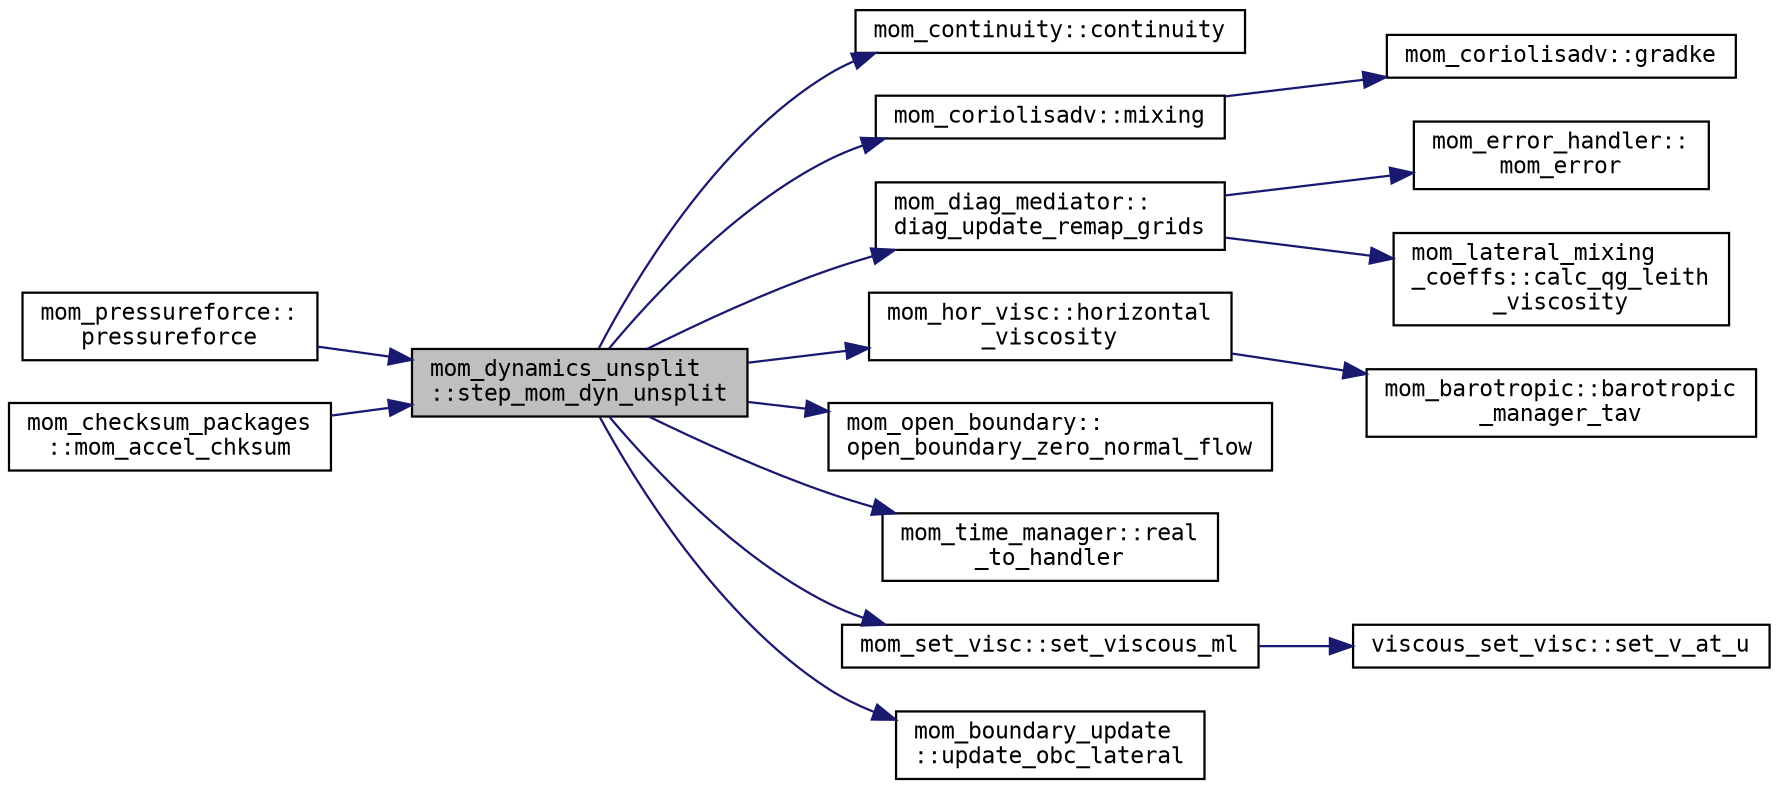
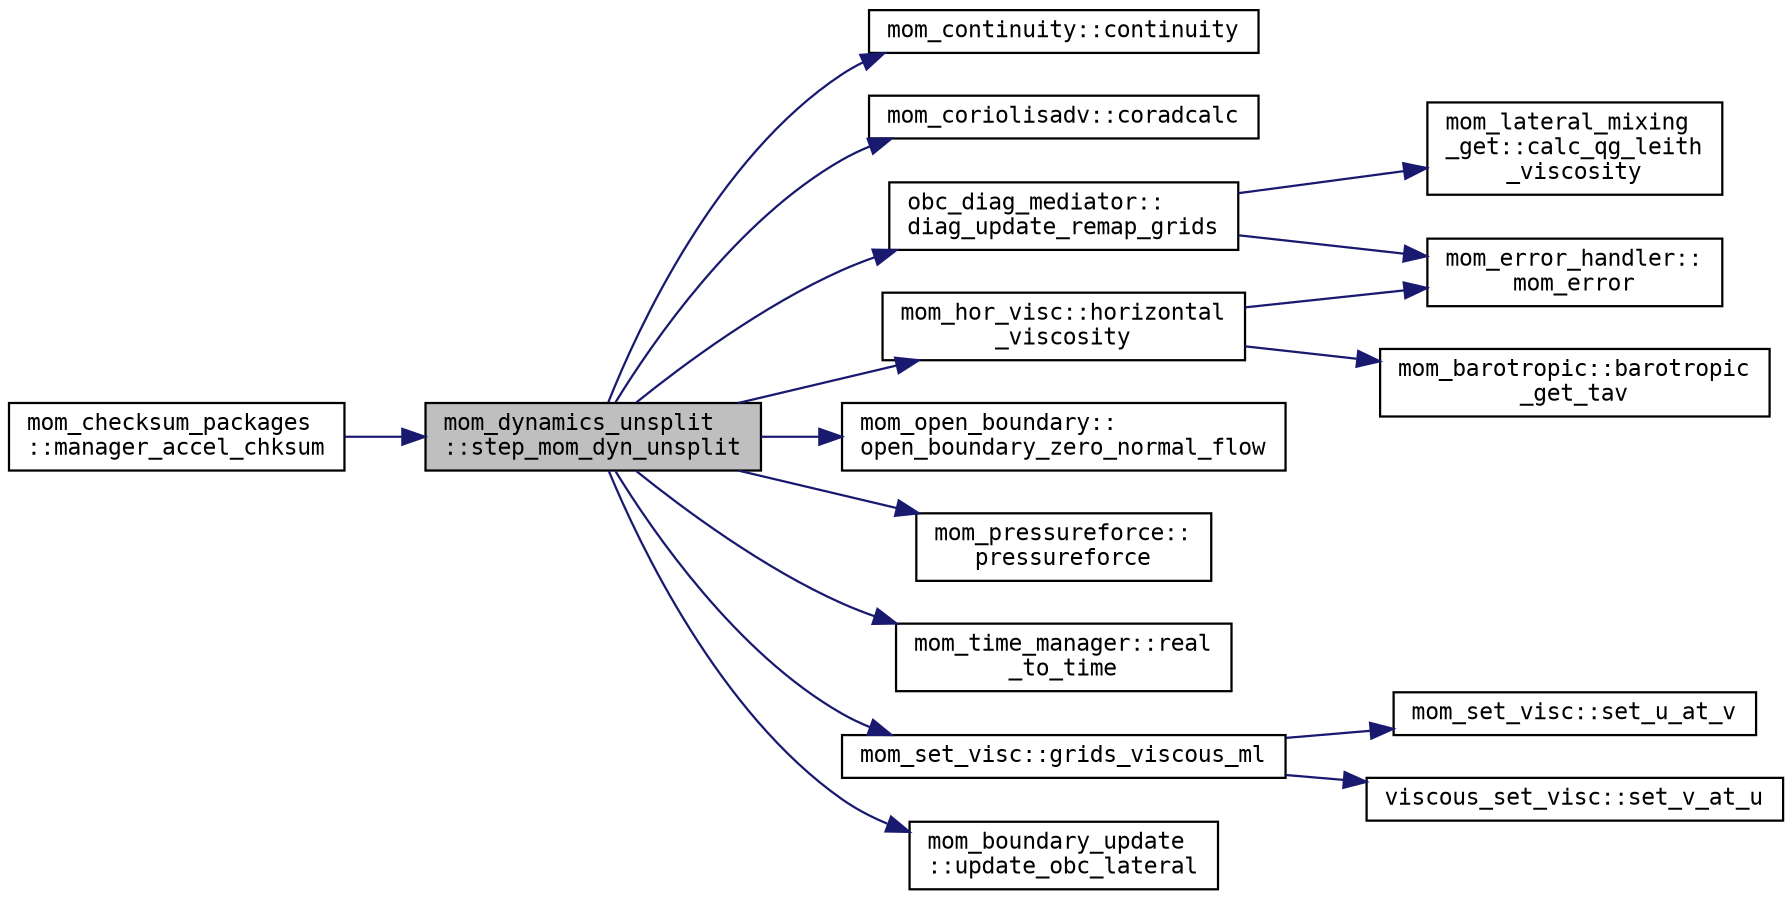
(1561, 56) -> none
(1050, 117) -> (1064, 117)
(1050, 216) -> (1064, 216)
(1561, 279) -> (1575, 149)
none -> (1325, 299)
(353, 352) -> (817, 489)
(1561, 403) -> (1575, 383)
(170, 437) -> (177, 437)
(1050, 547) -> (1064, 657)
(1050, 646) -> (1064, 756)
none -> (1575, 714)
